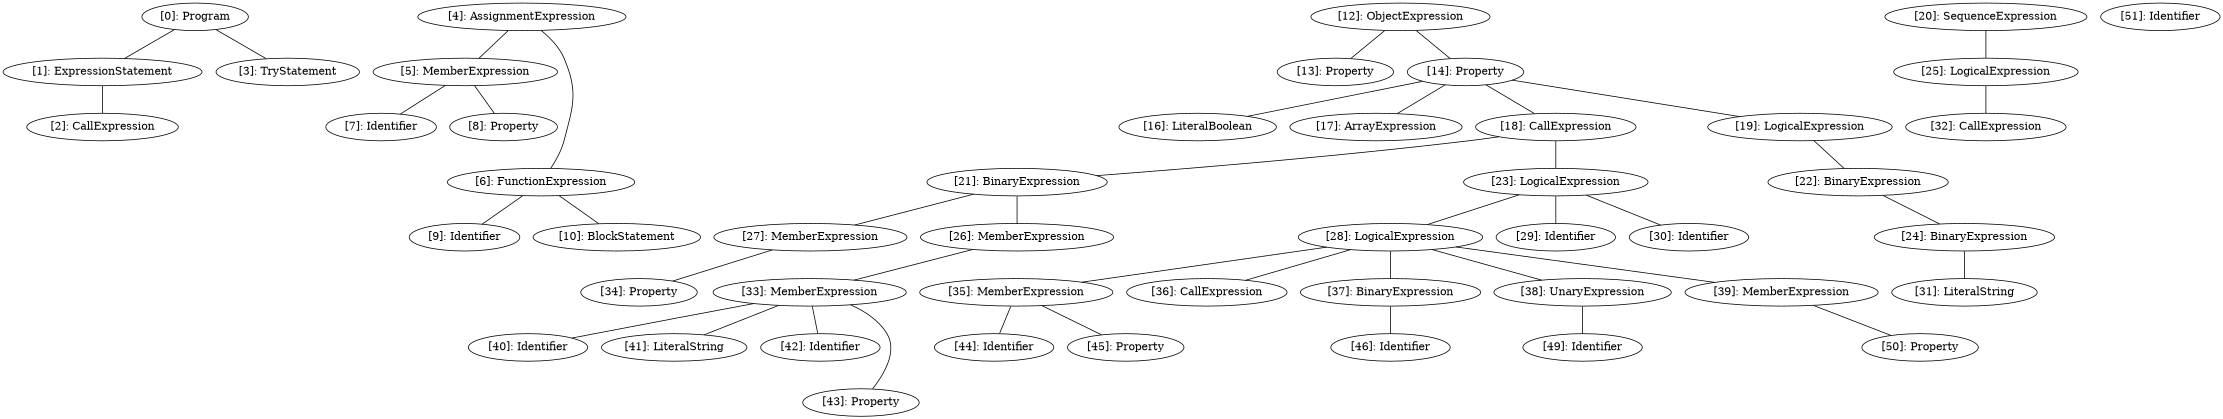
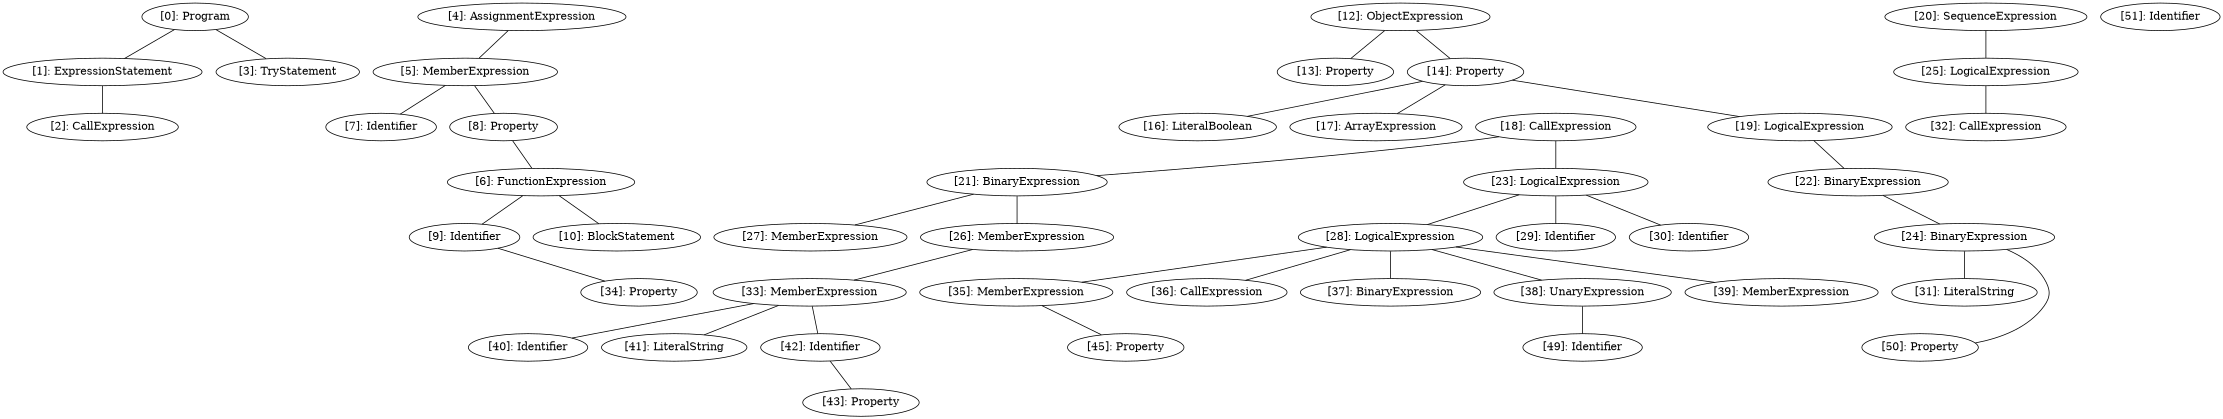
(573, 96) -> (522, 154)
(1510, 99) -> none
(722, 265) -> (551, 265)
(1852, 320) -> (2043, 307)
(890, 340) -> (841, 375)
(994, 347) -> none
(1391, 347) -> none
